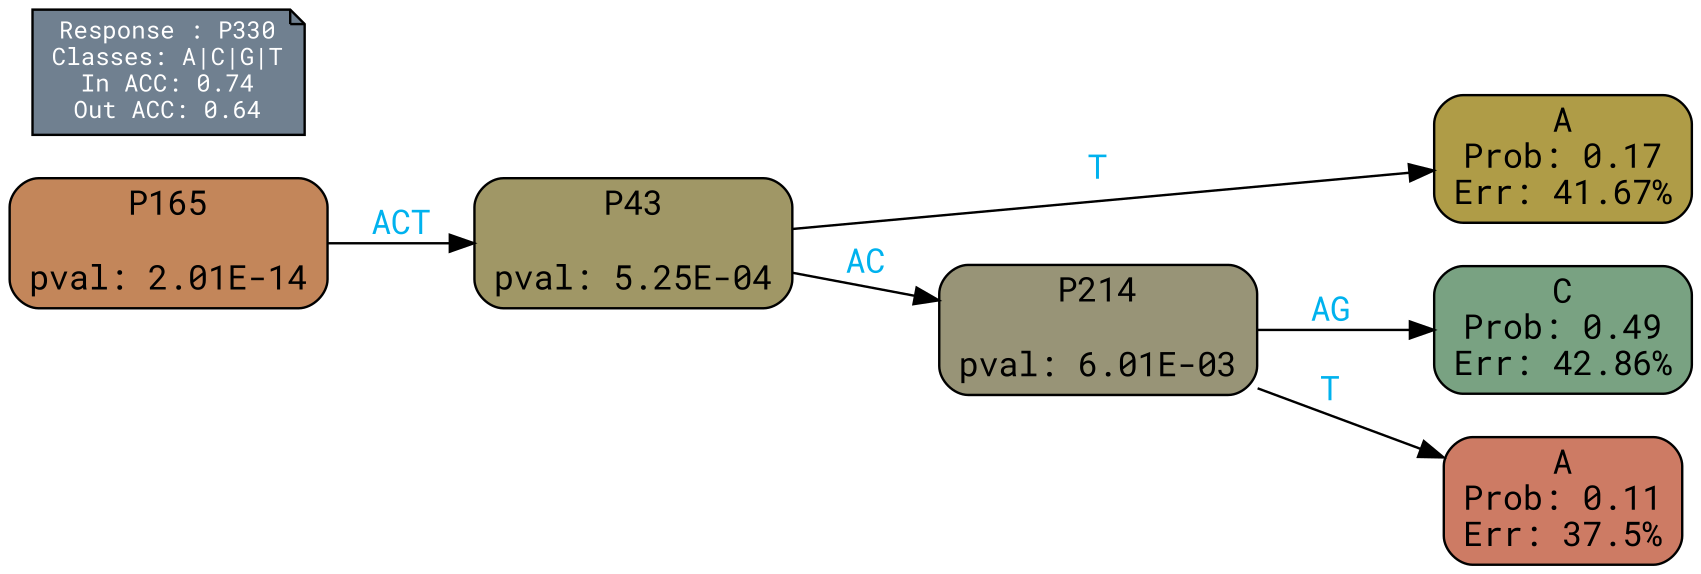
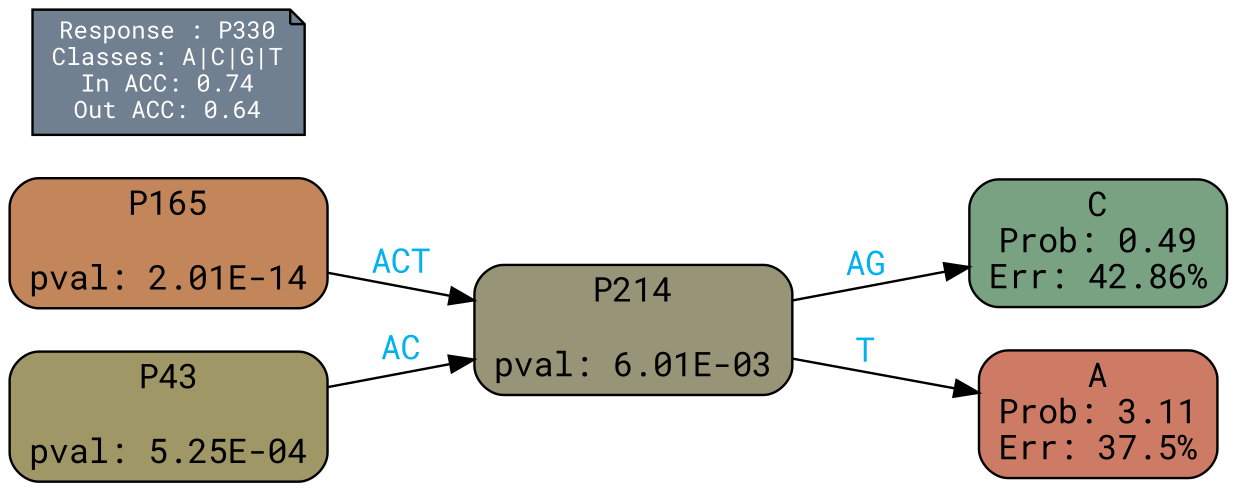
(1563, 159) -> none
(389, 243) -> (389, 284)
(1563, 501) -> (1098, 414)
